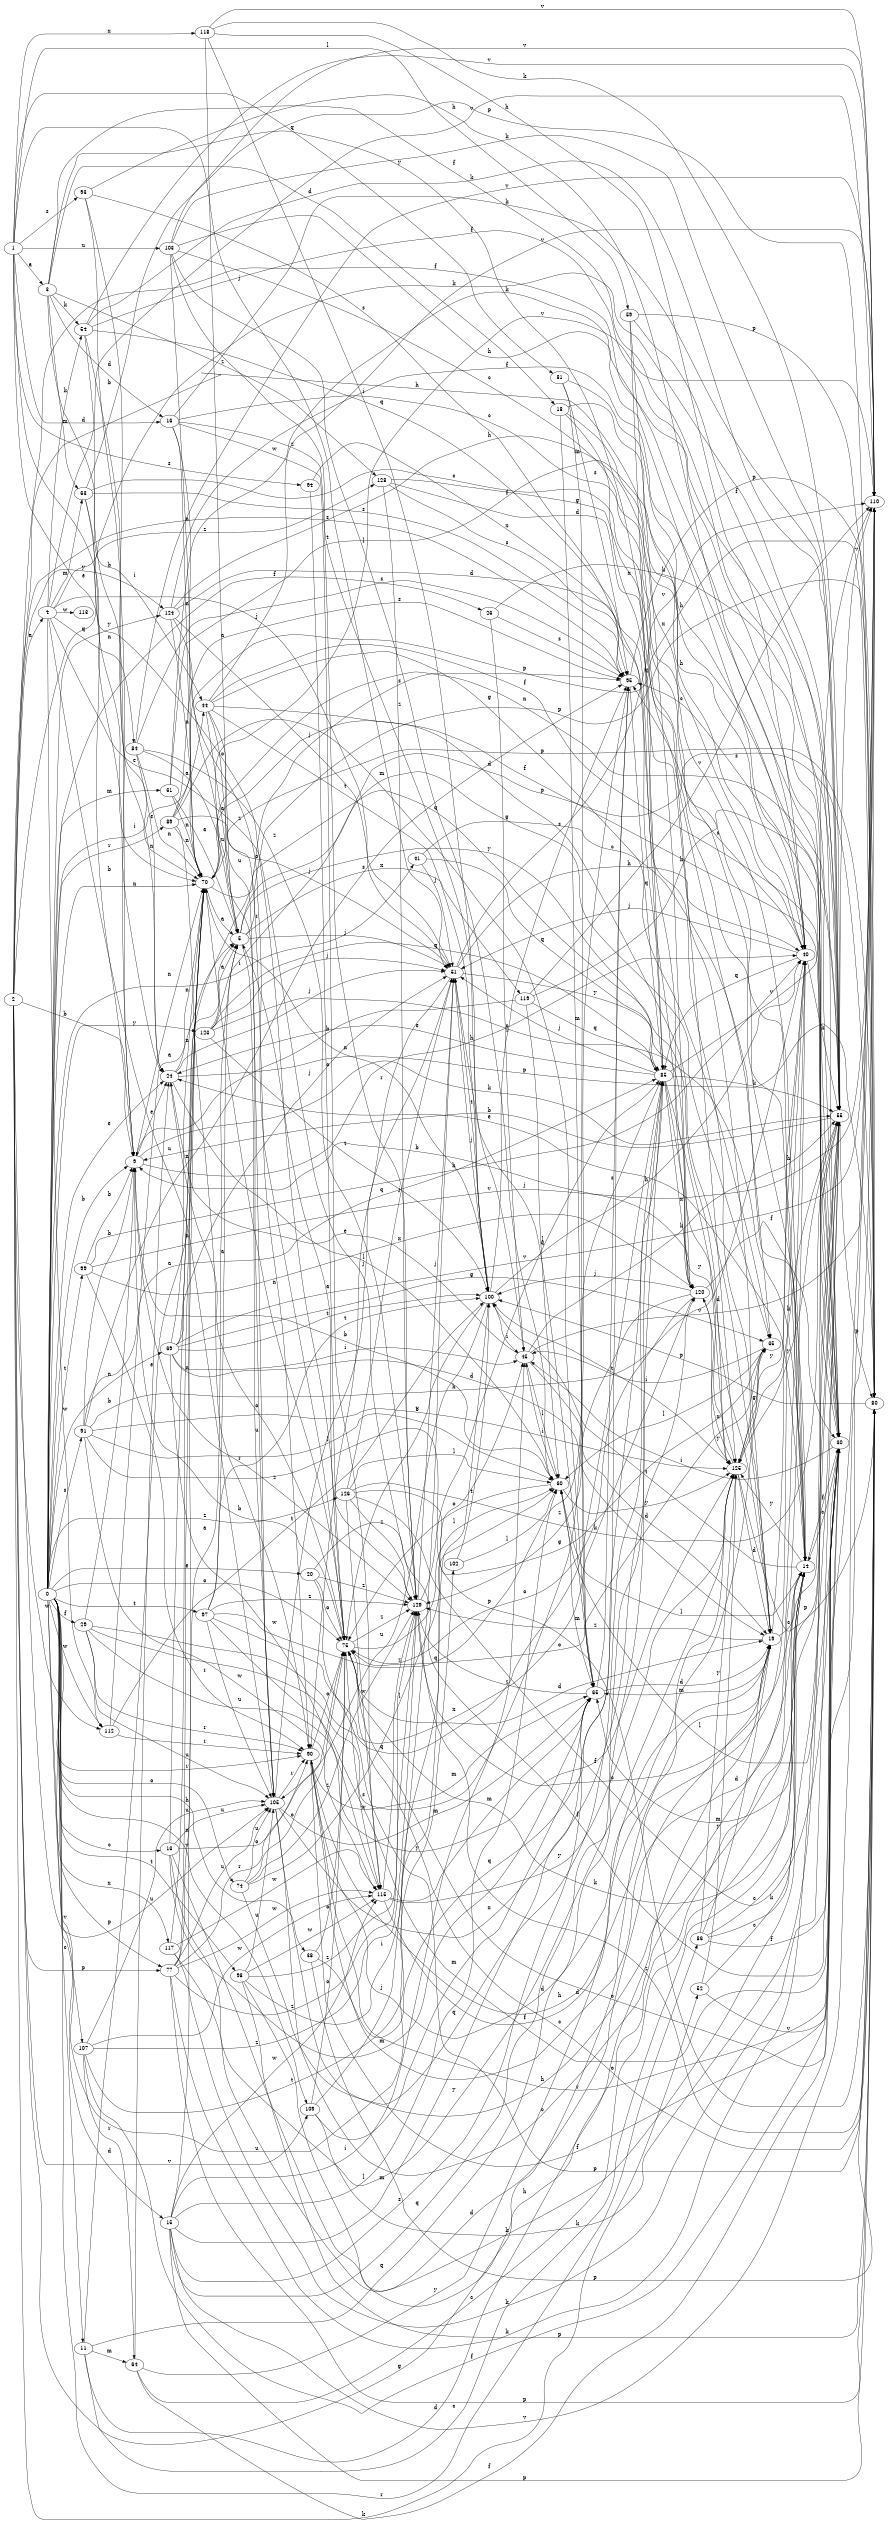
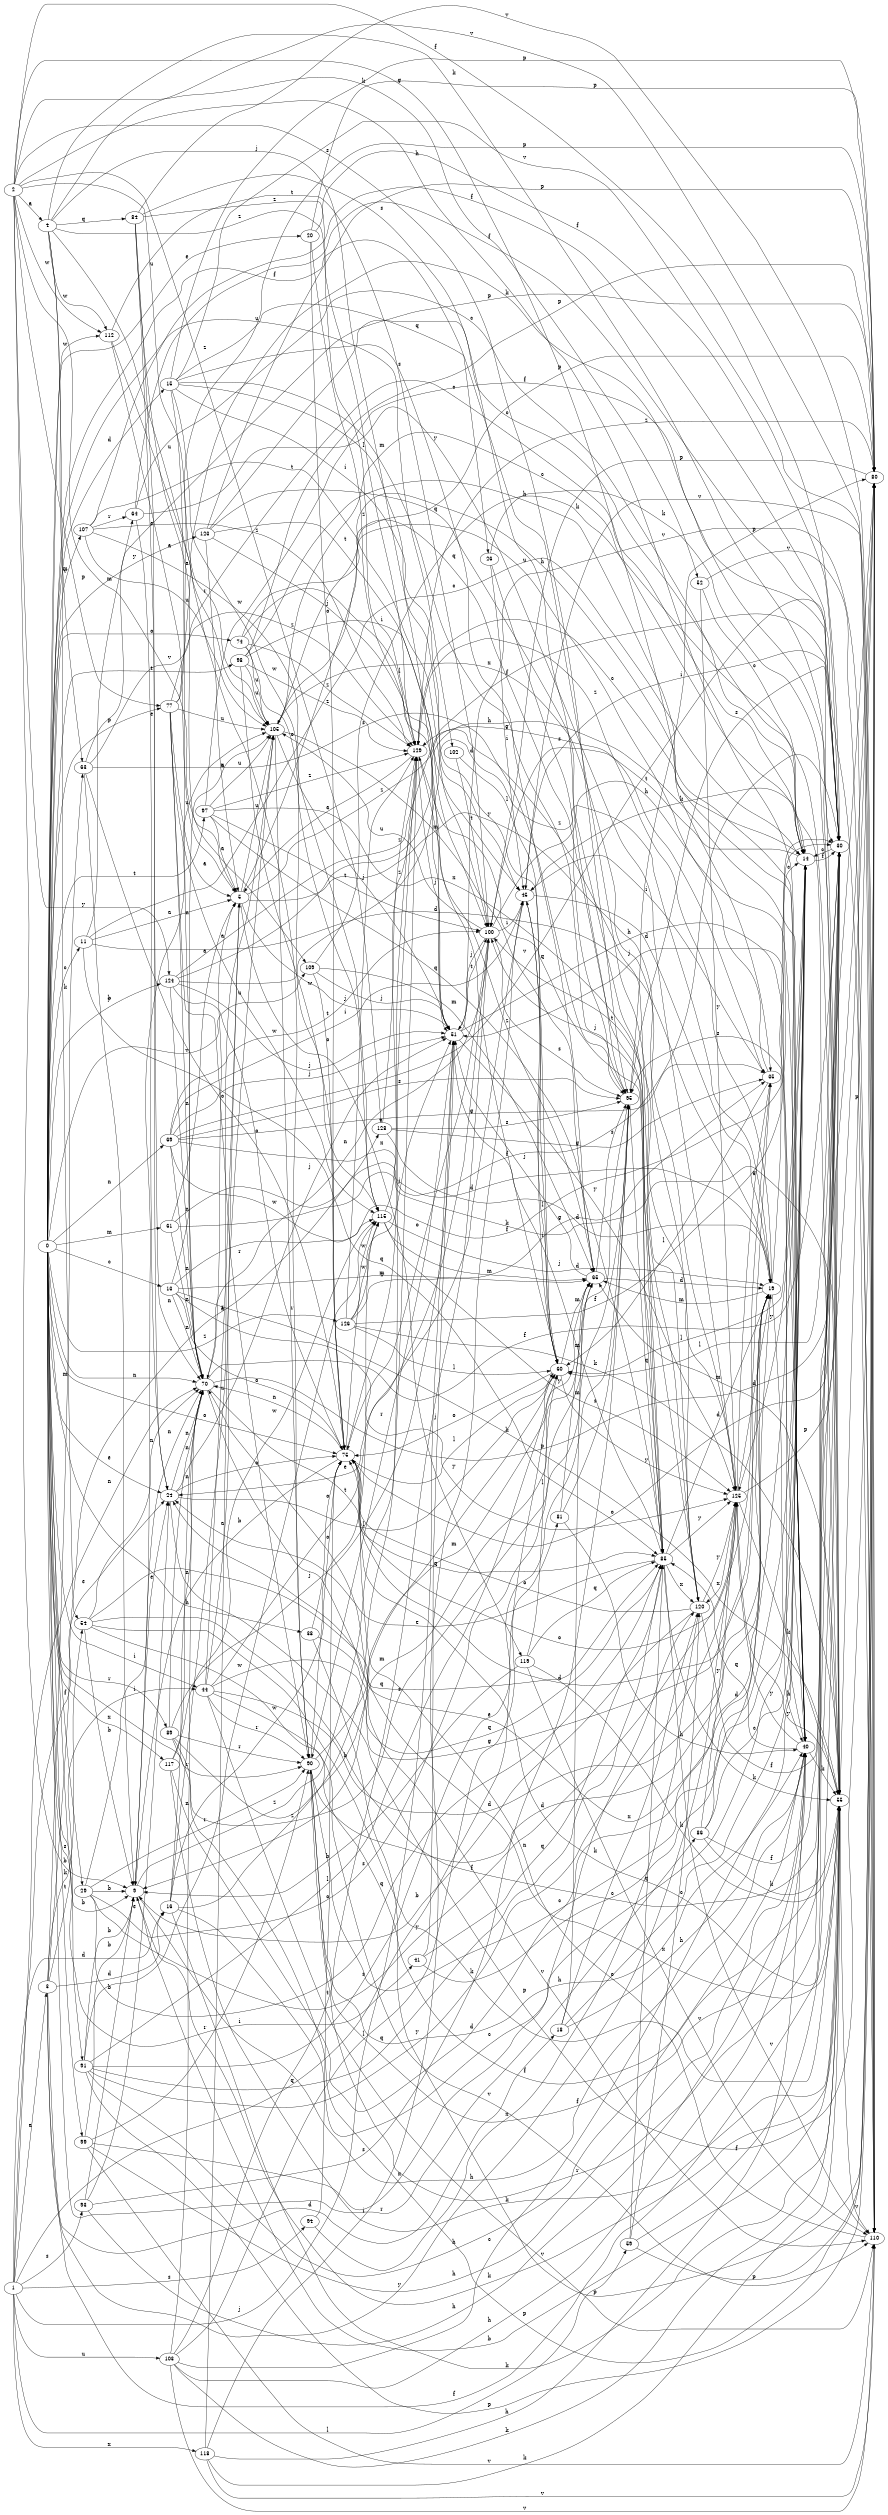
(84, 613) -> none
none -> (589, 664)
none -> (629, 1172)
